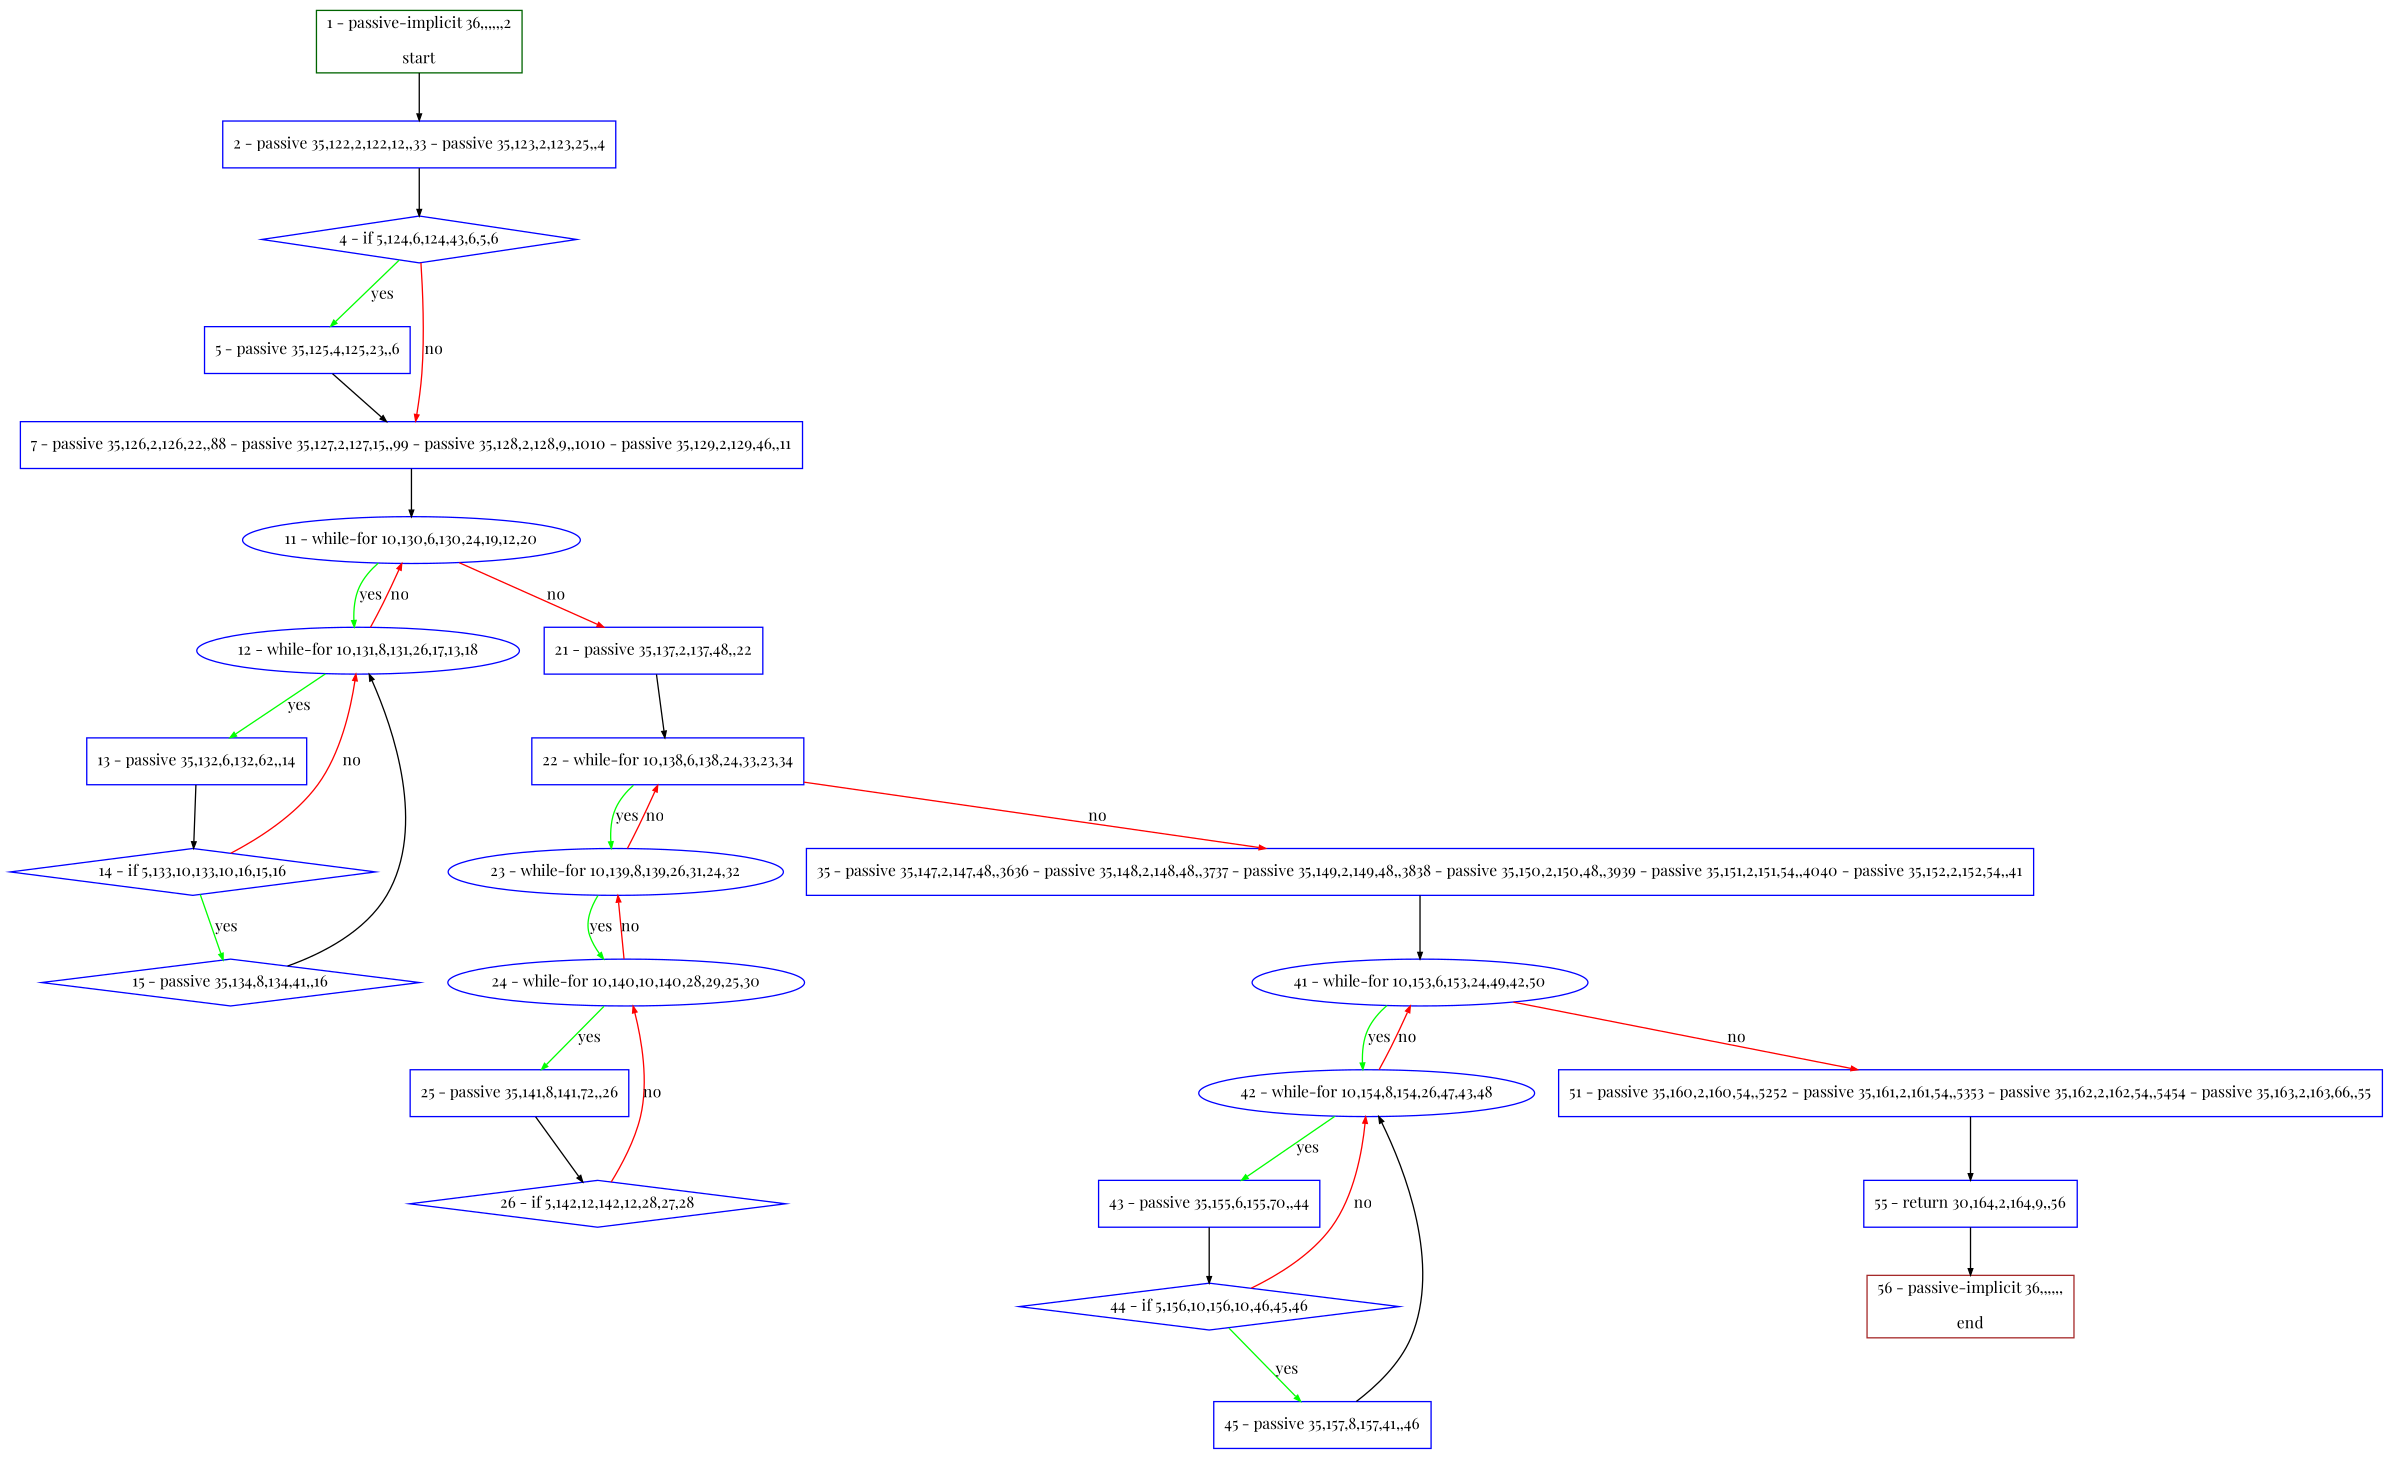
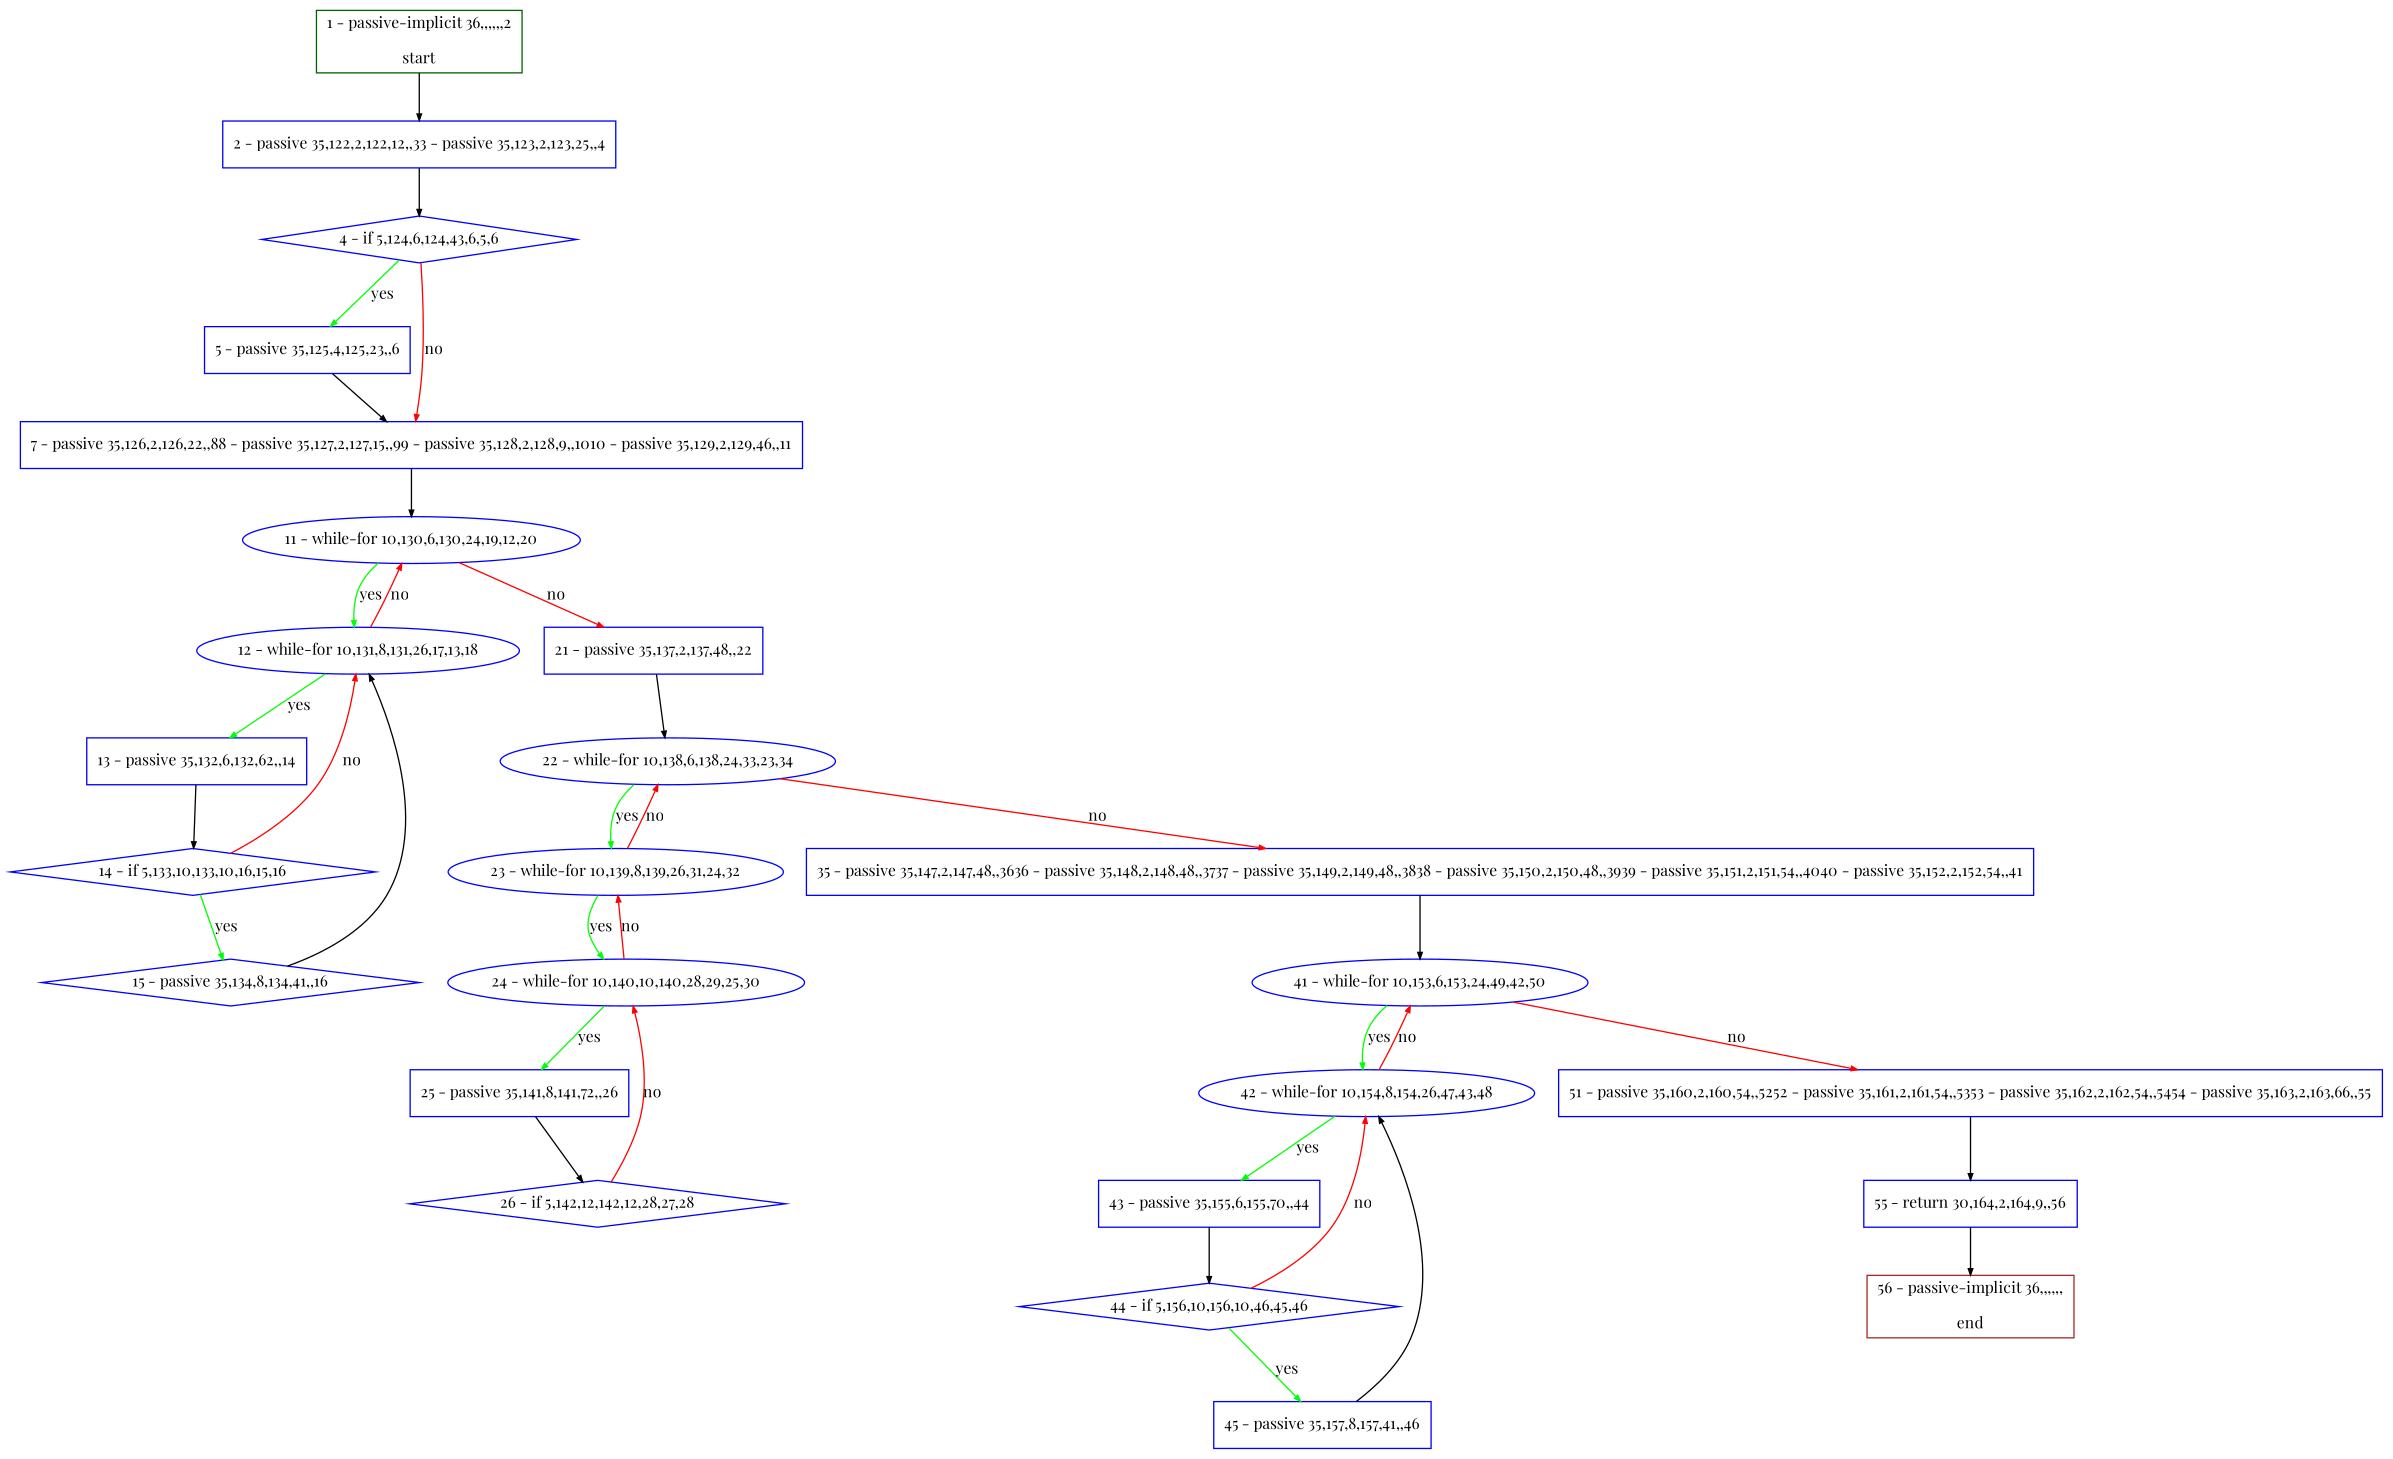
(668, 761) -> (668, 761)
